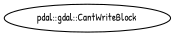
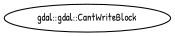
(87, 18) -> (87, 18)
